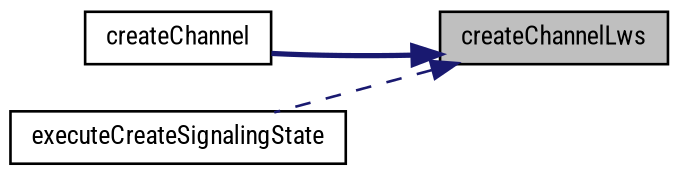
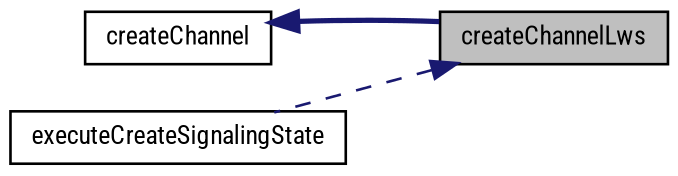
(342, 56) -> (369, 20)
